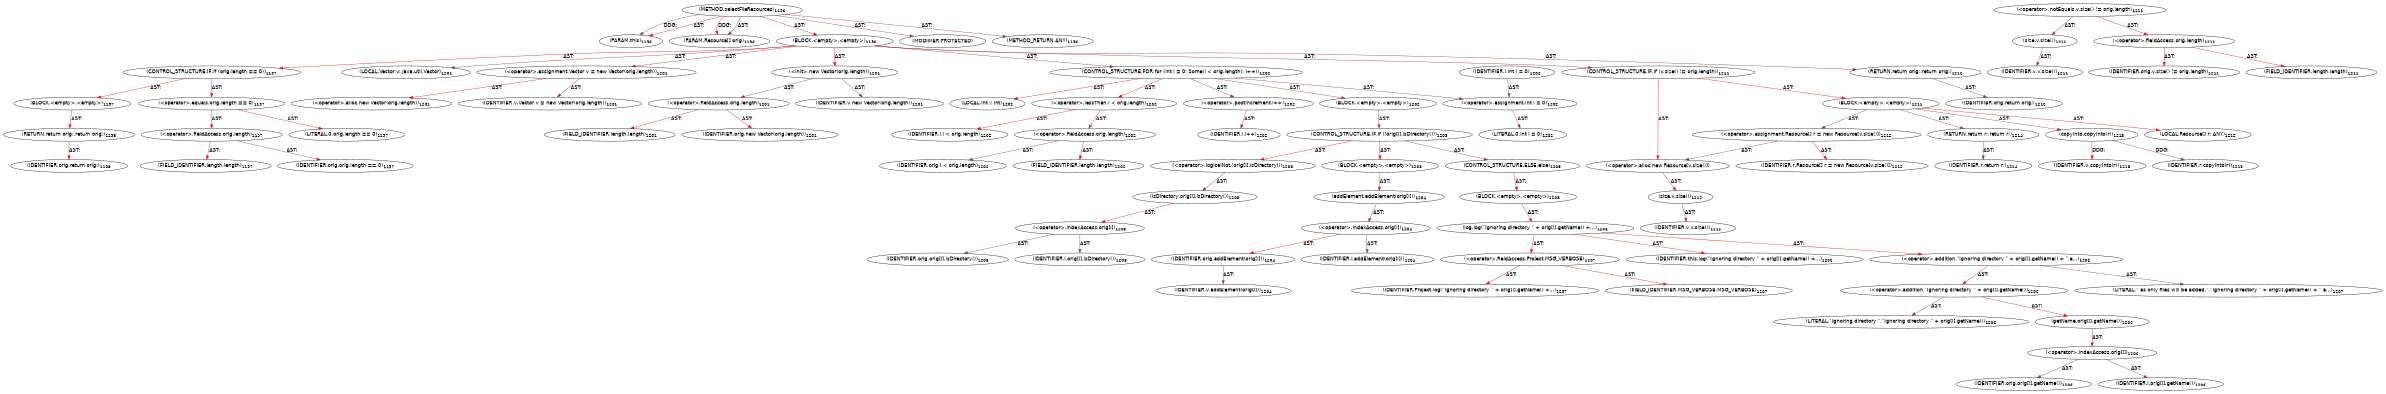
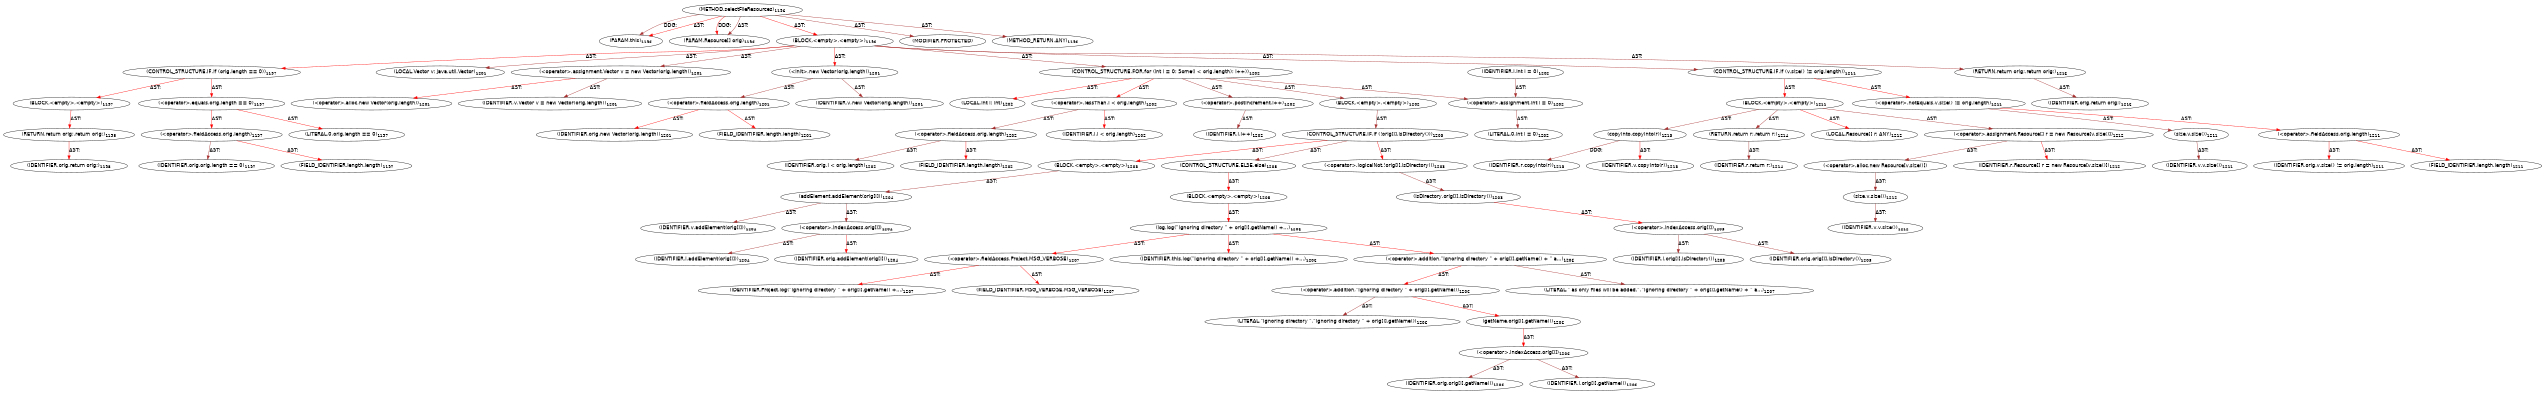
(1658, 117) -> (1860, 88)
(2100, 150) -> (1646, 150)
(1223, 273) -> (779, 212)
